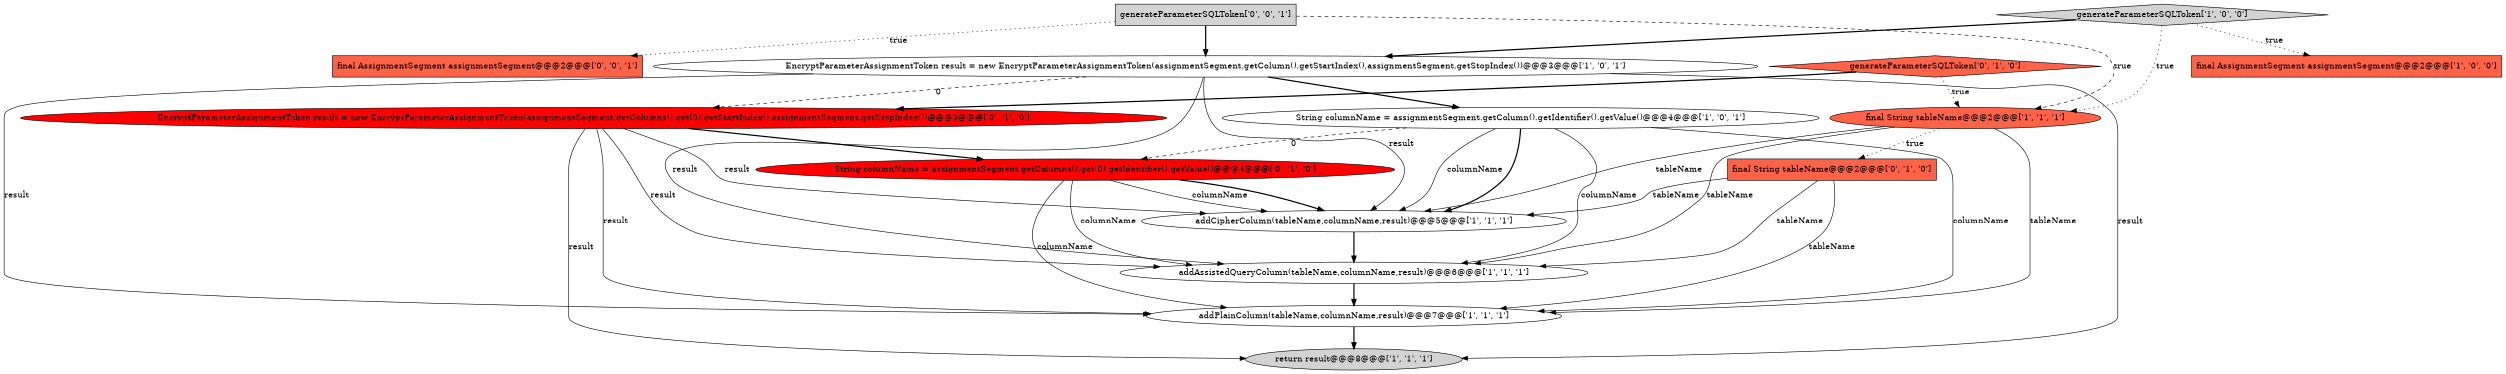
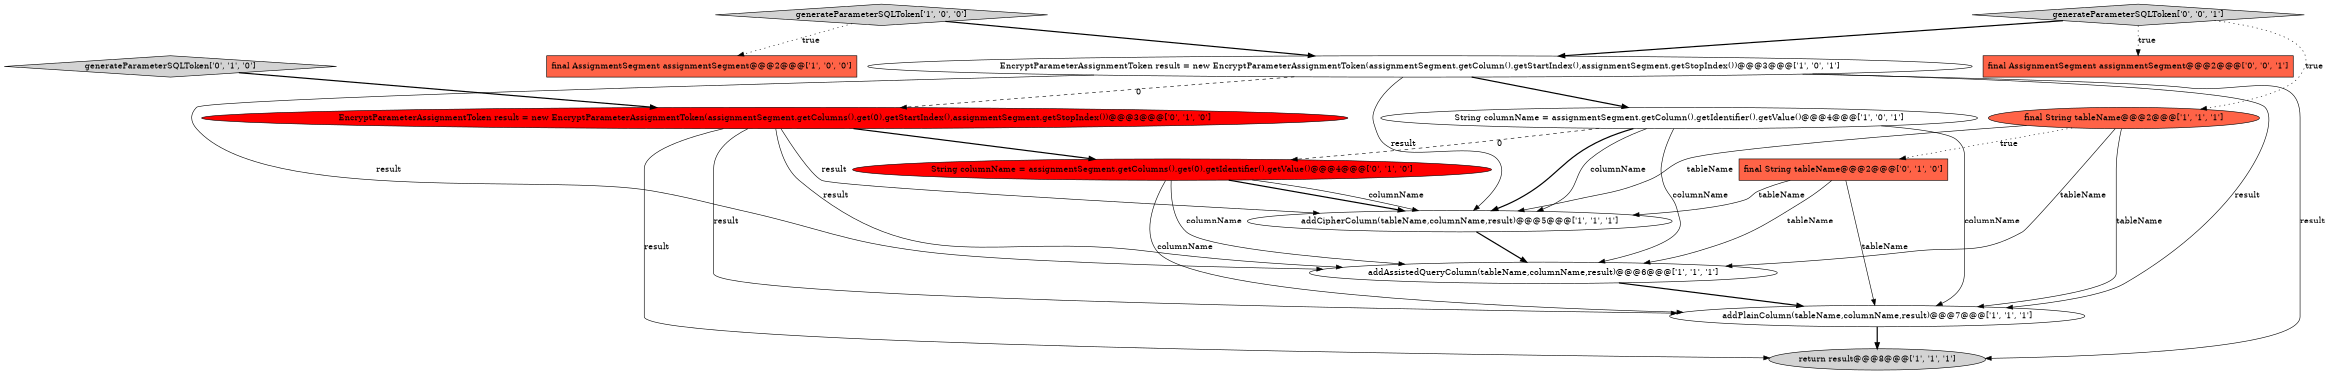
(1206, 15) -> (2138, 15)
(1754, 25) -> (2305, 66)
(1935, 66) -> (170, 66)
(2140, 89) -> none
(1949, 90) -> none
